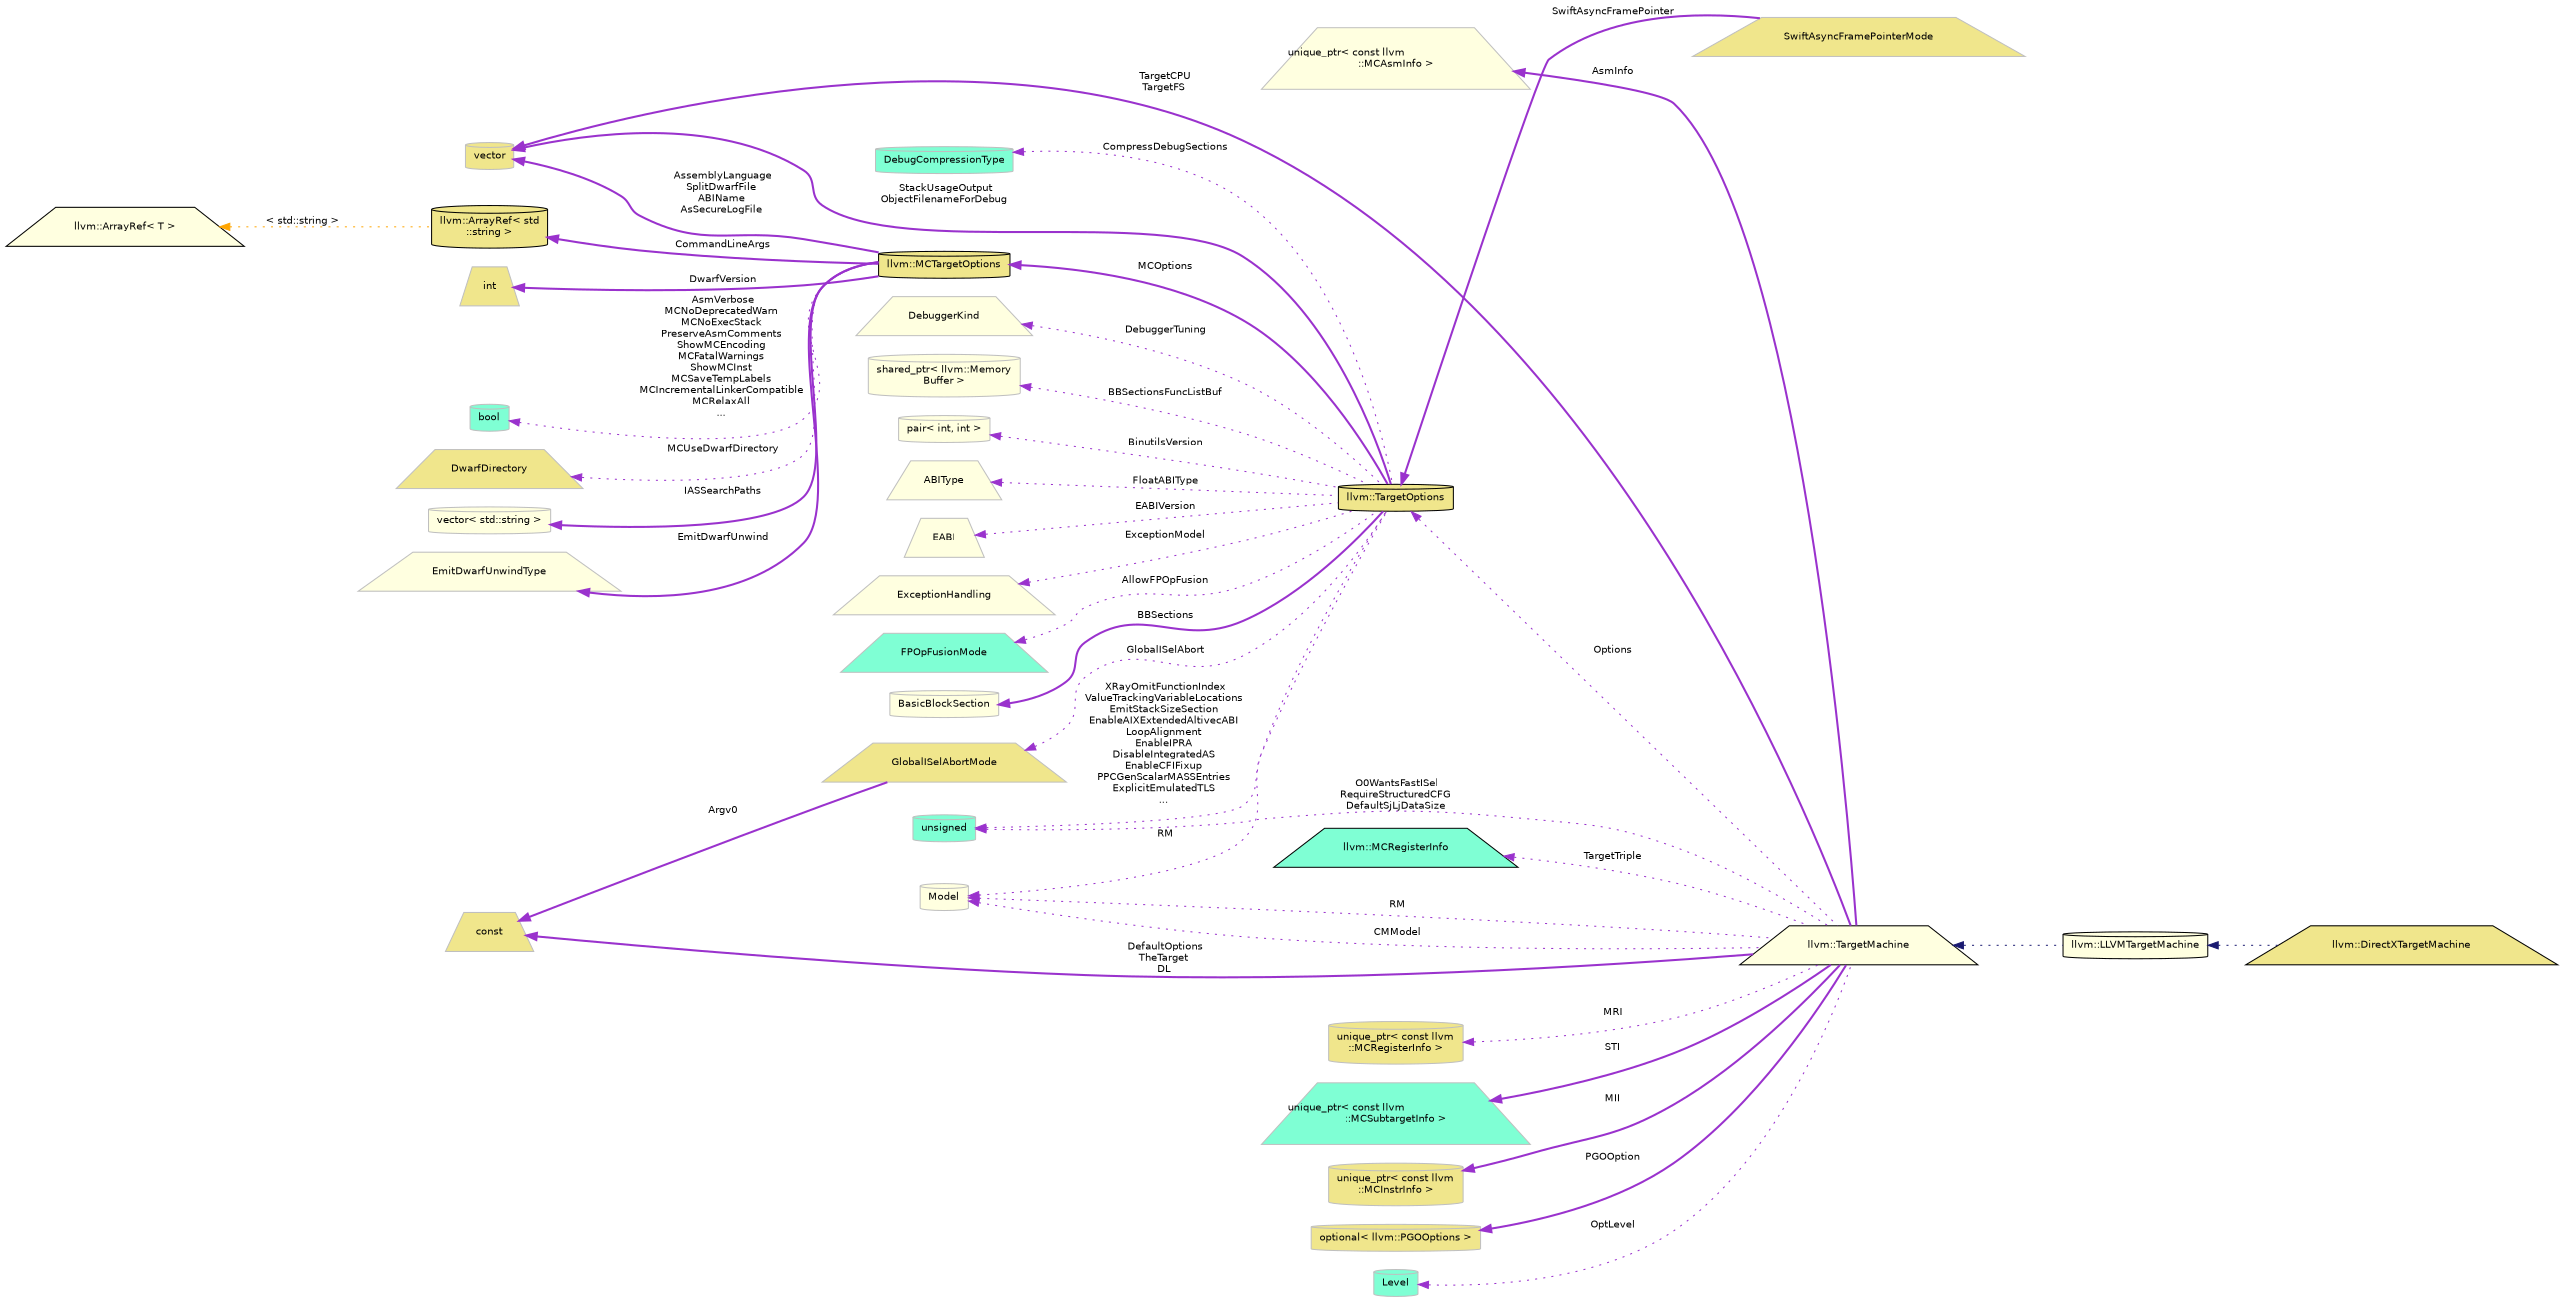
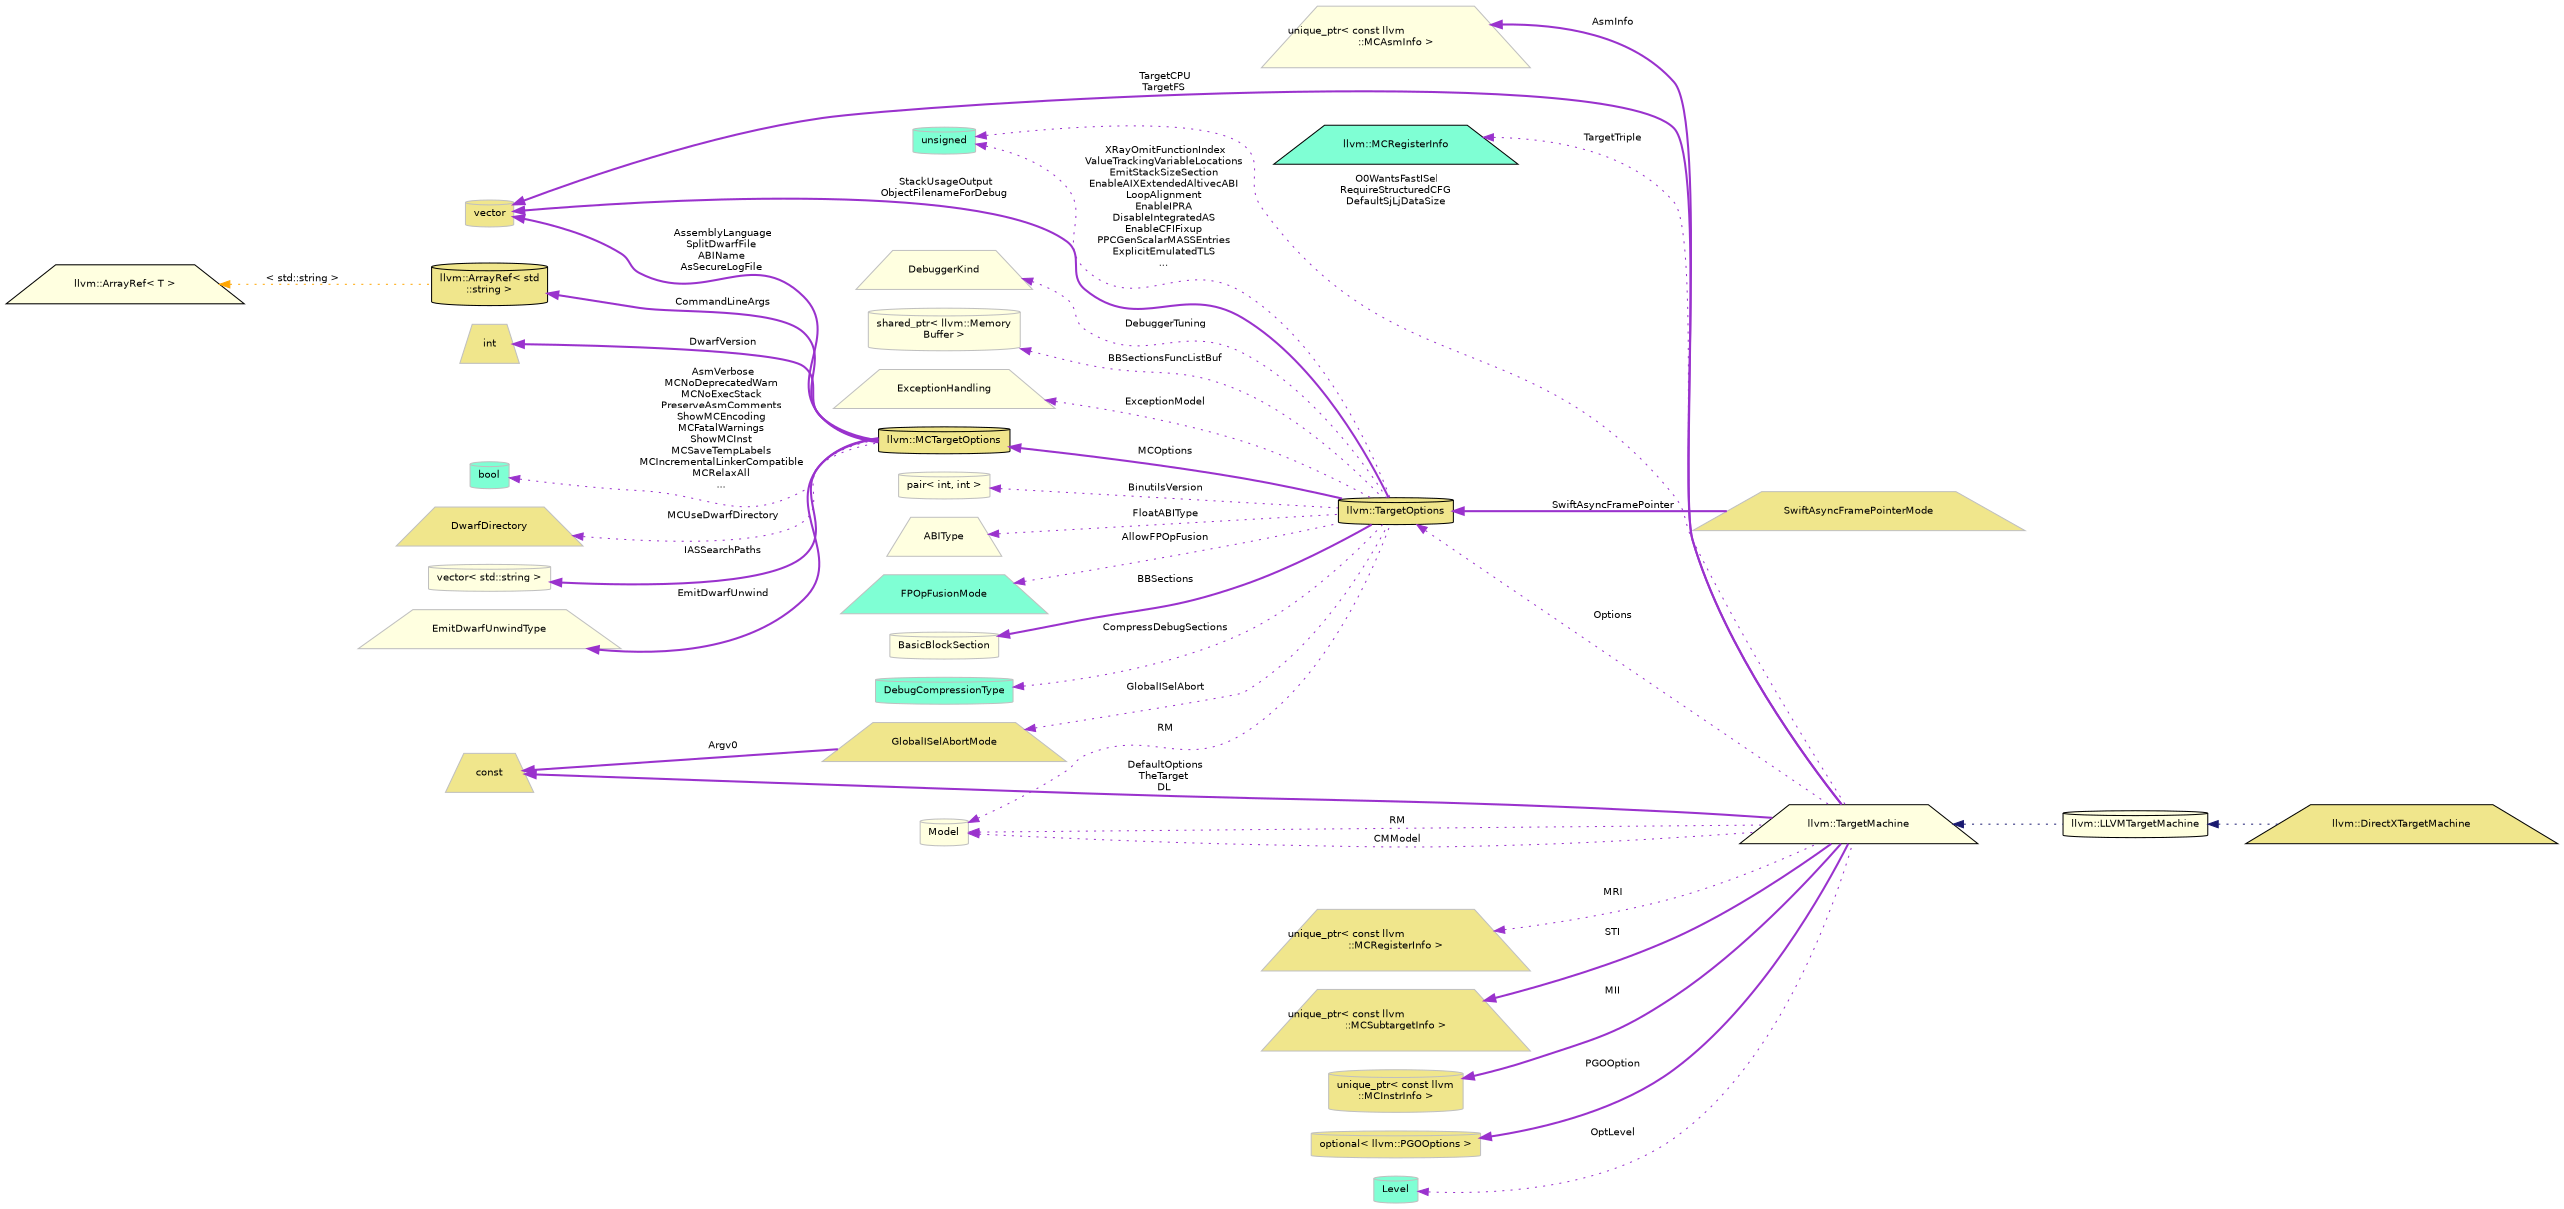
(944, 538) -> none
(1396, 1043) -> (1396, 940)
(1396, 1114) -> (1396, 1020)
